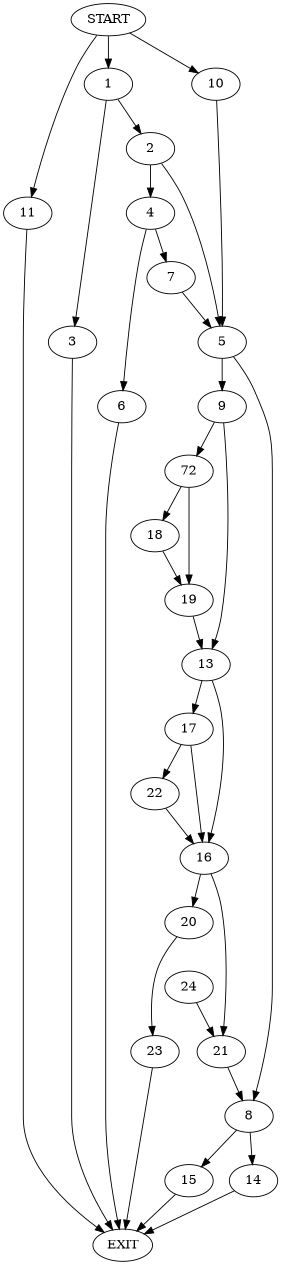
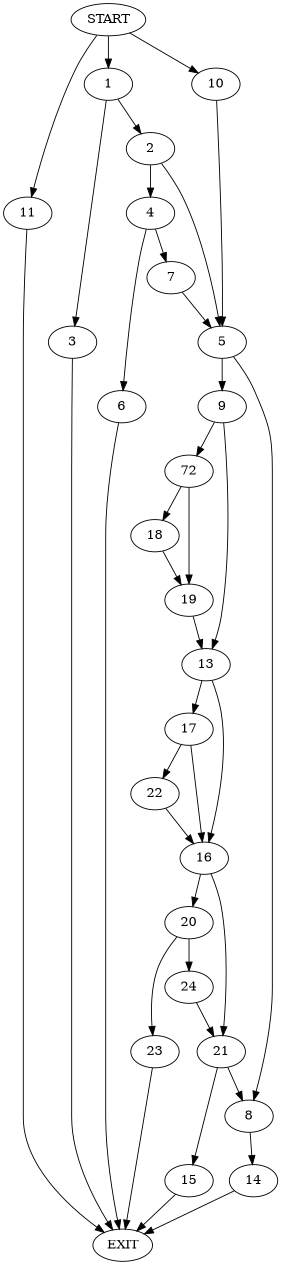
none -> (189, 951)
(222, 1145) -> (206, 1112)
